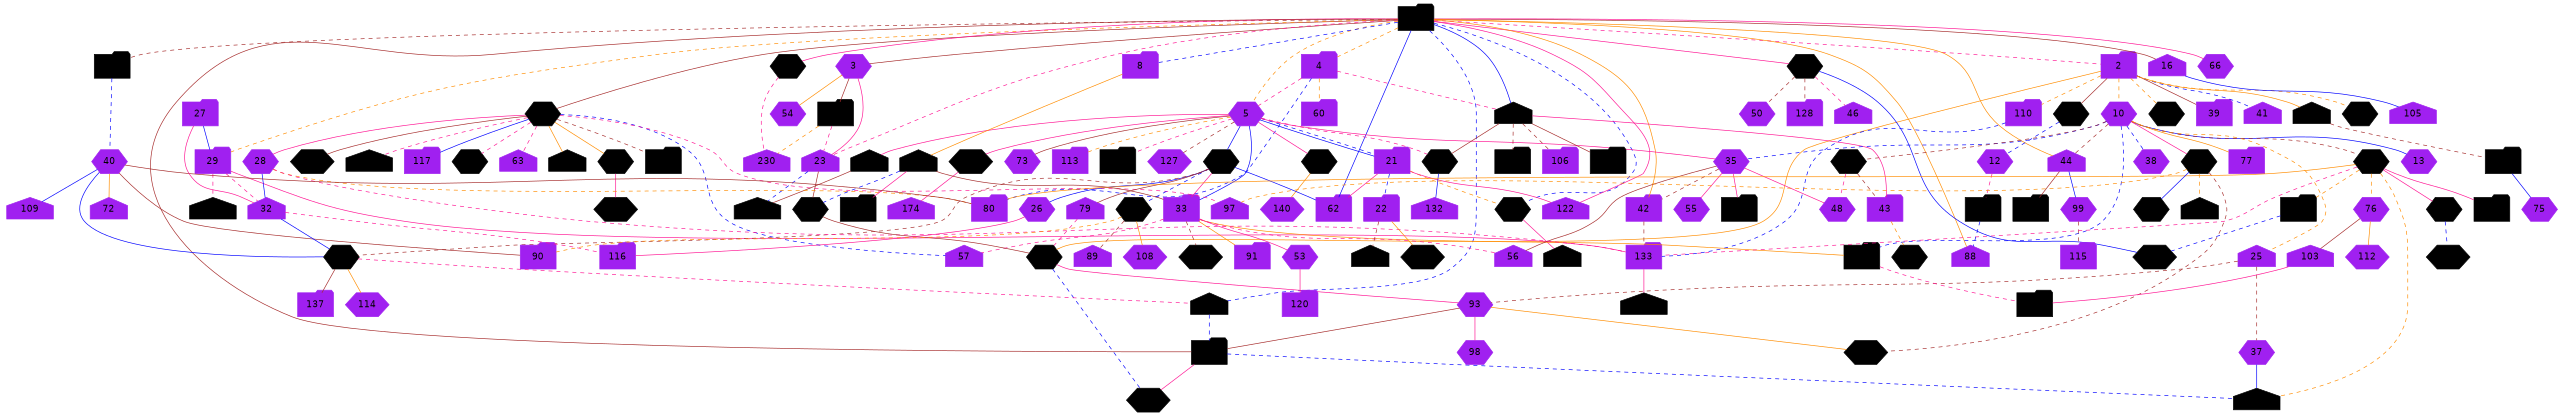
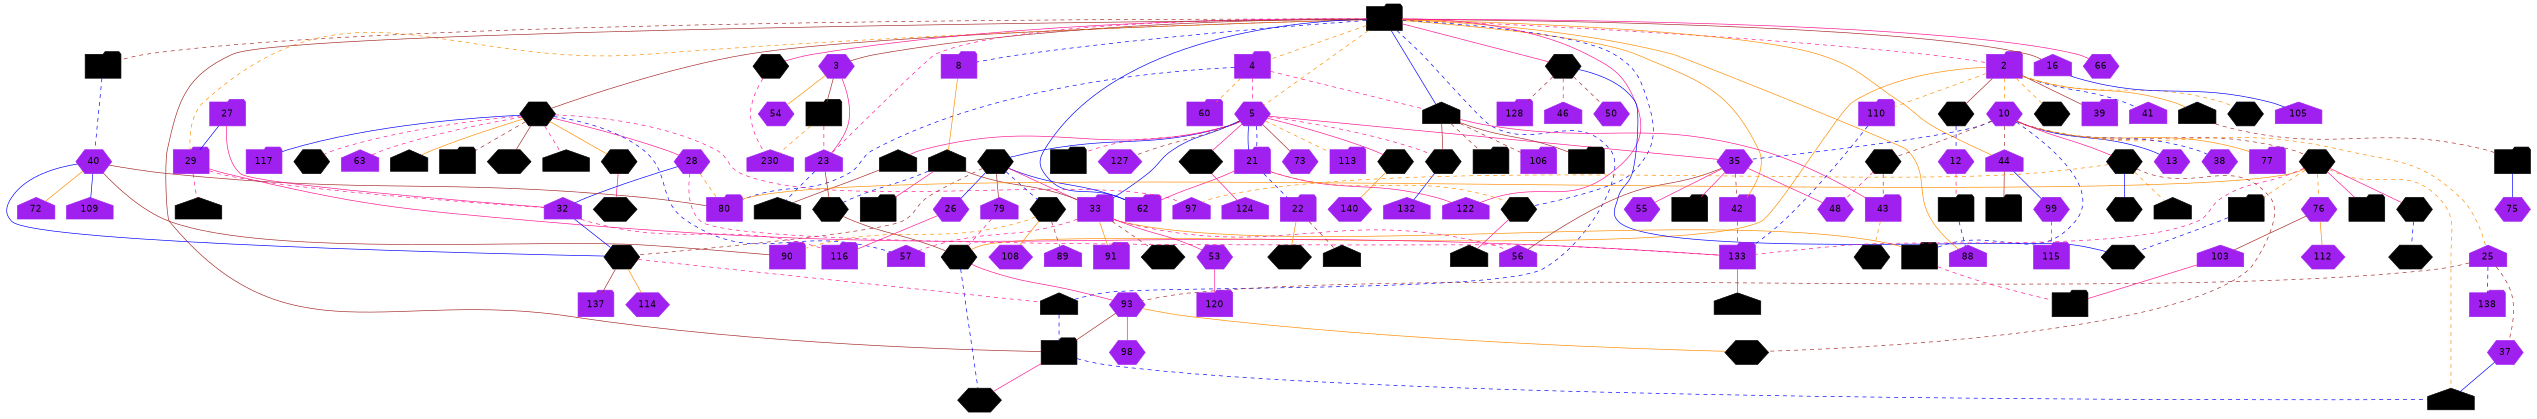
(911, 209) -> (1245, 209)
none -> (2487, 305)
